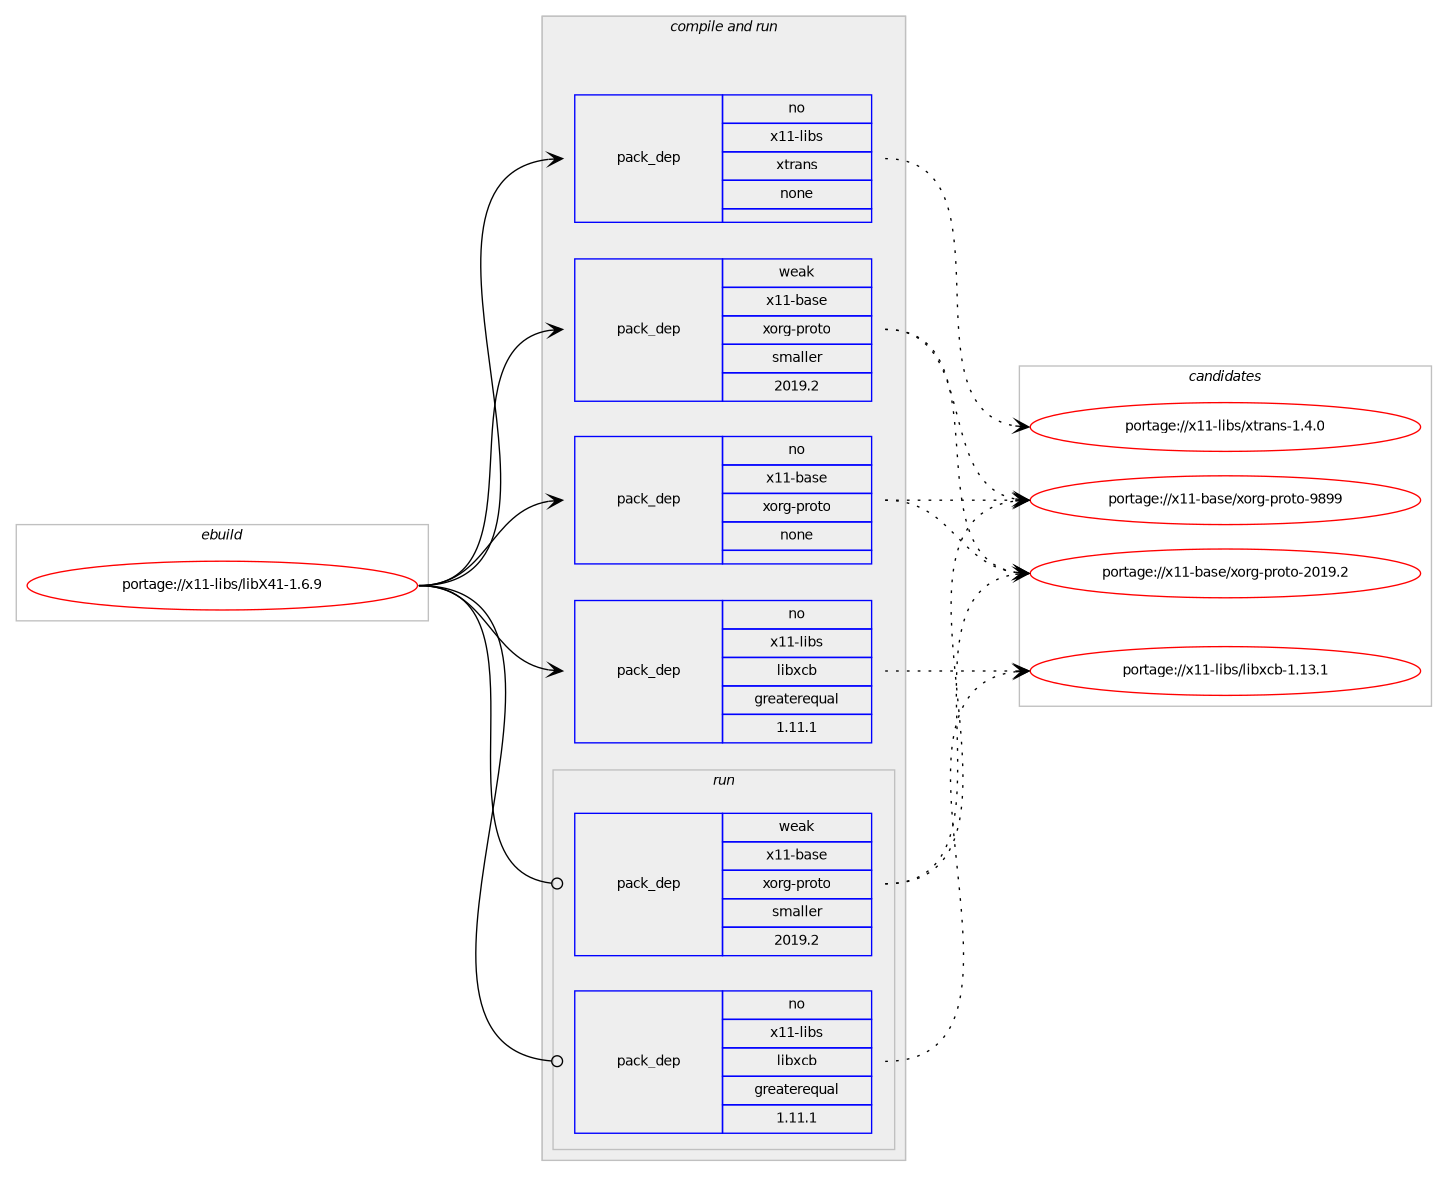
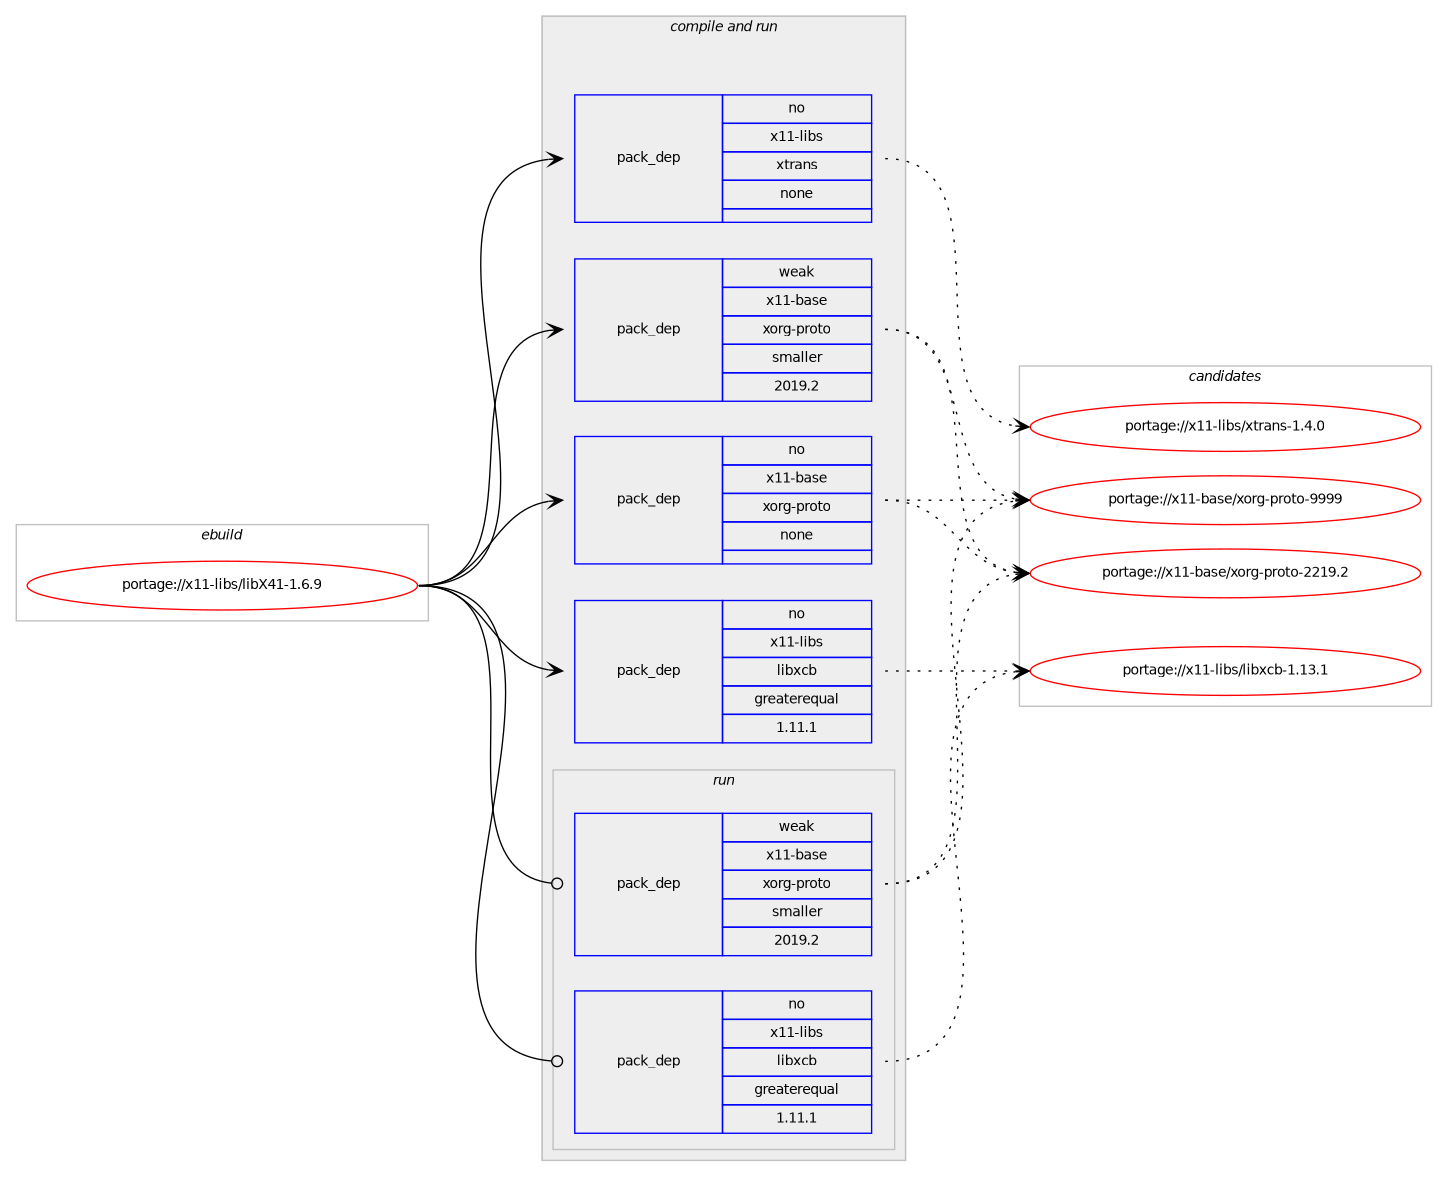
(1225, 500) -> (1225, 500)
(1225, 573) -> (1225, 573)
